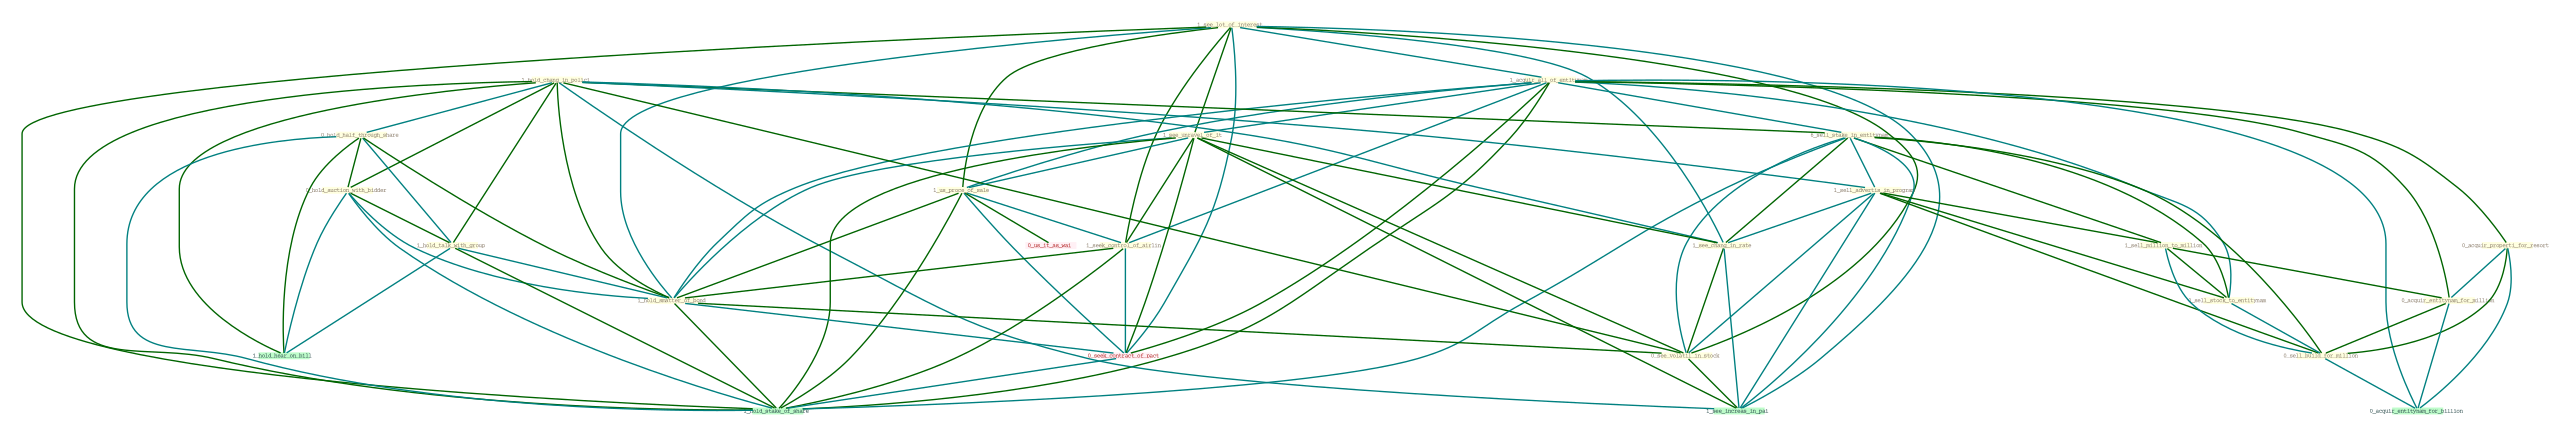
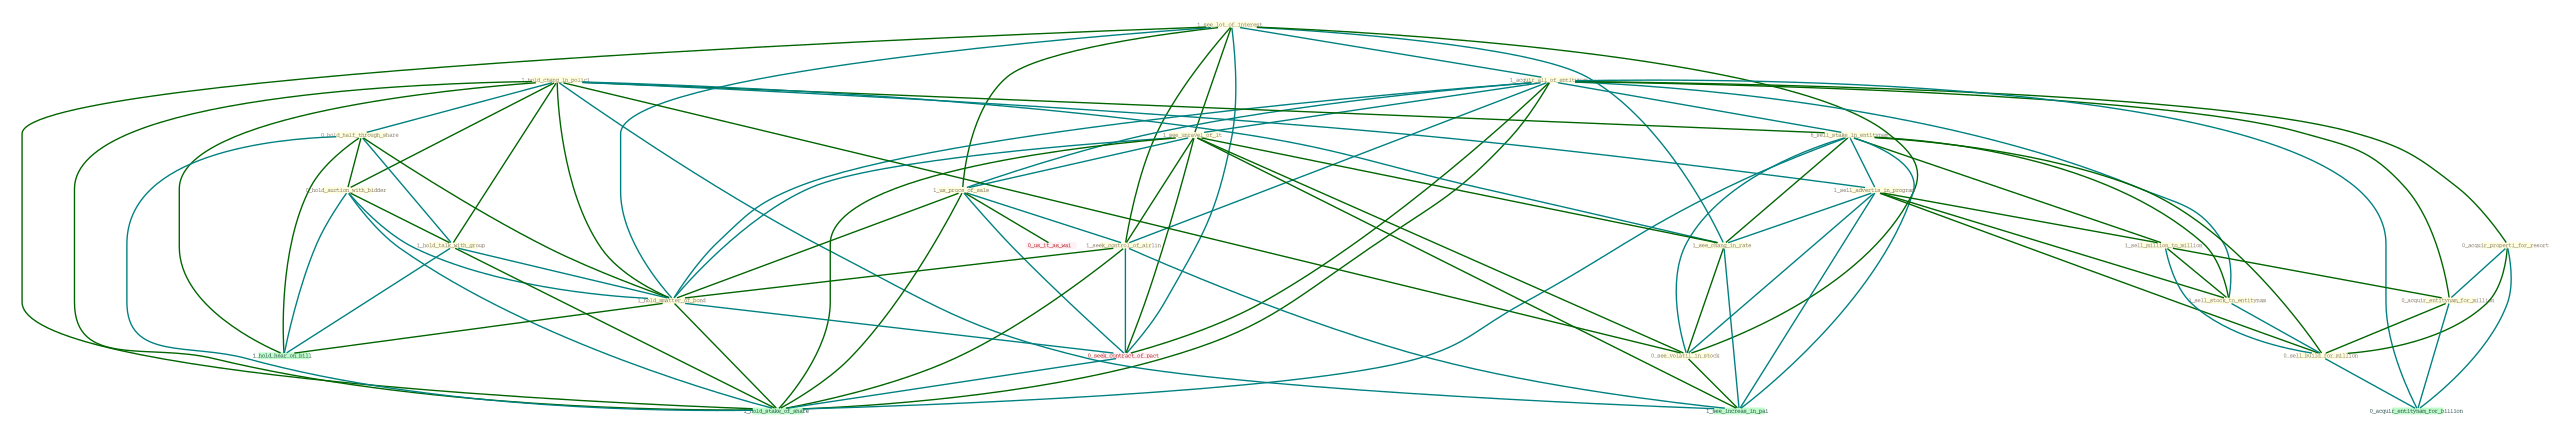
(1748, 70) -> (1405, 351)
(1180, 328) -> (479, 328)
